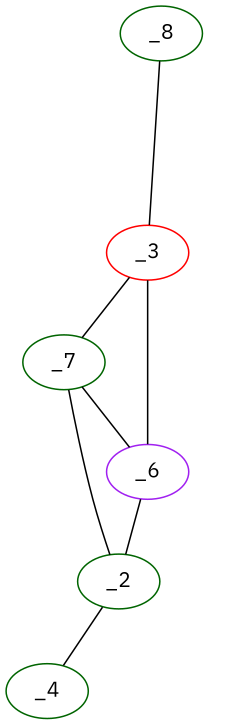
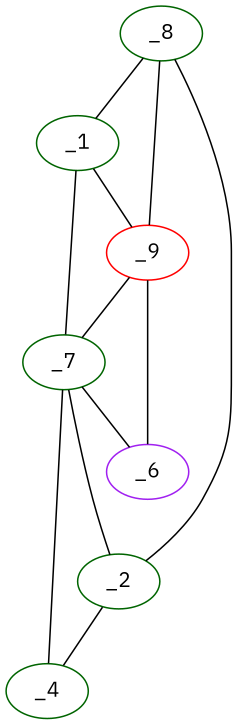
none -> (78, 143)
(148, 253) -> (148, 253)
none -> (56, 527)
(133, 527) -> (231, 319)
